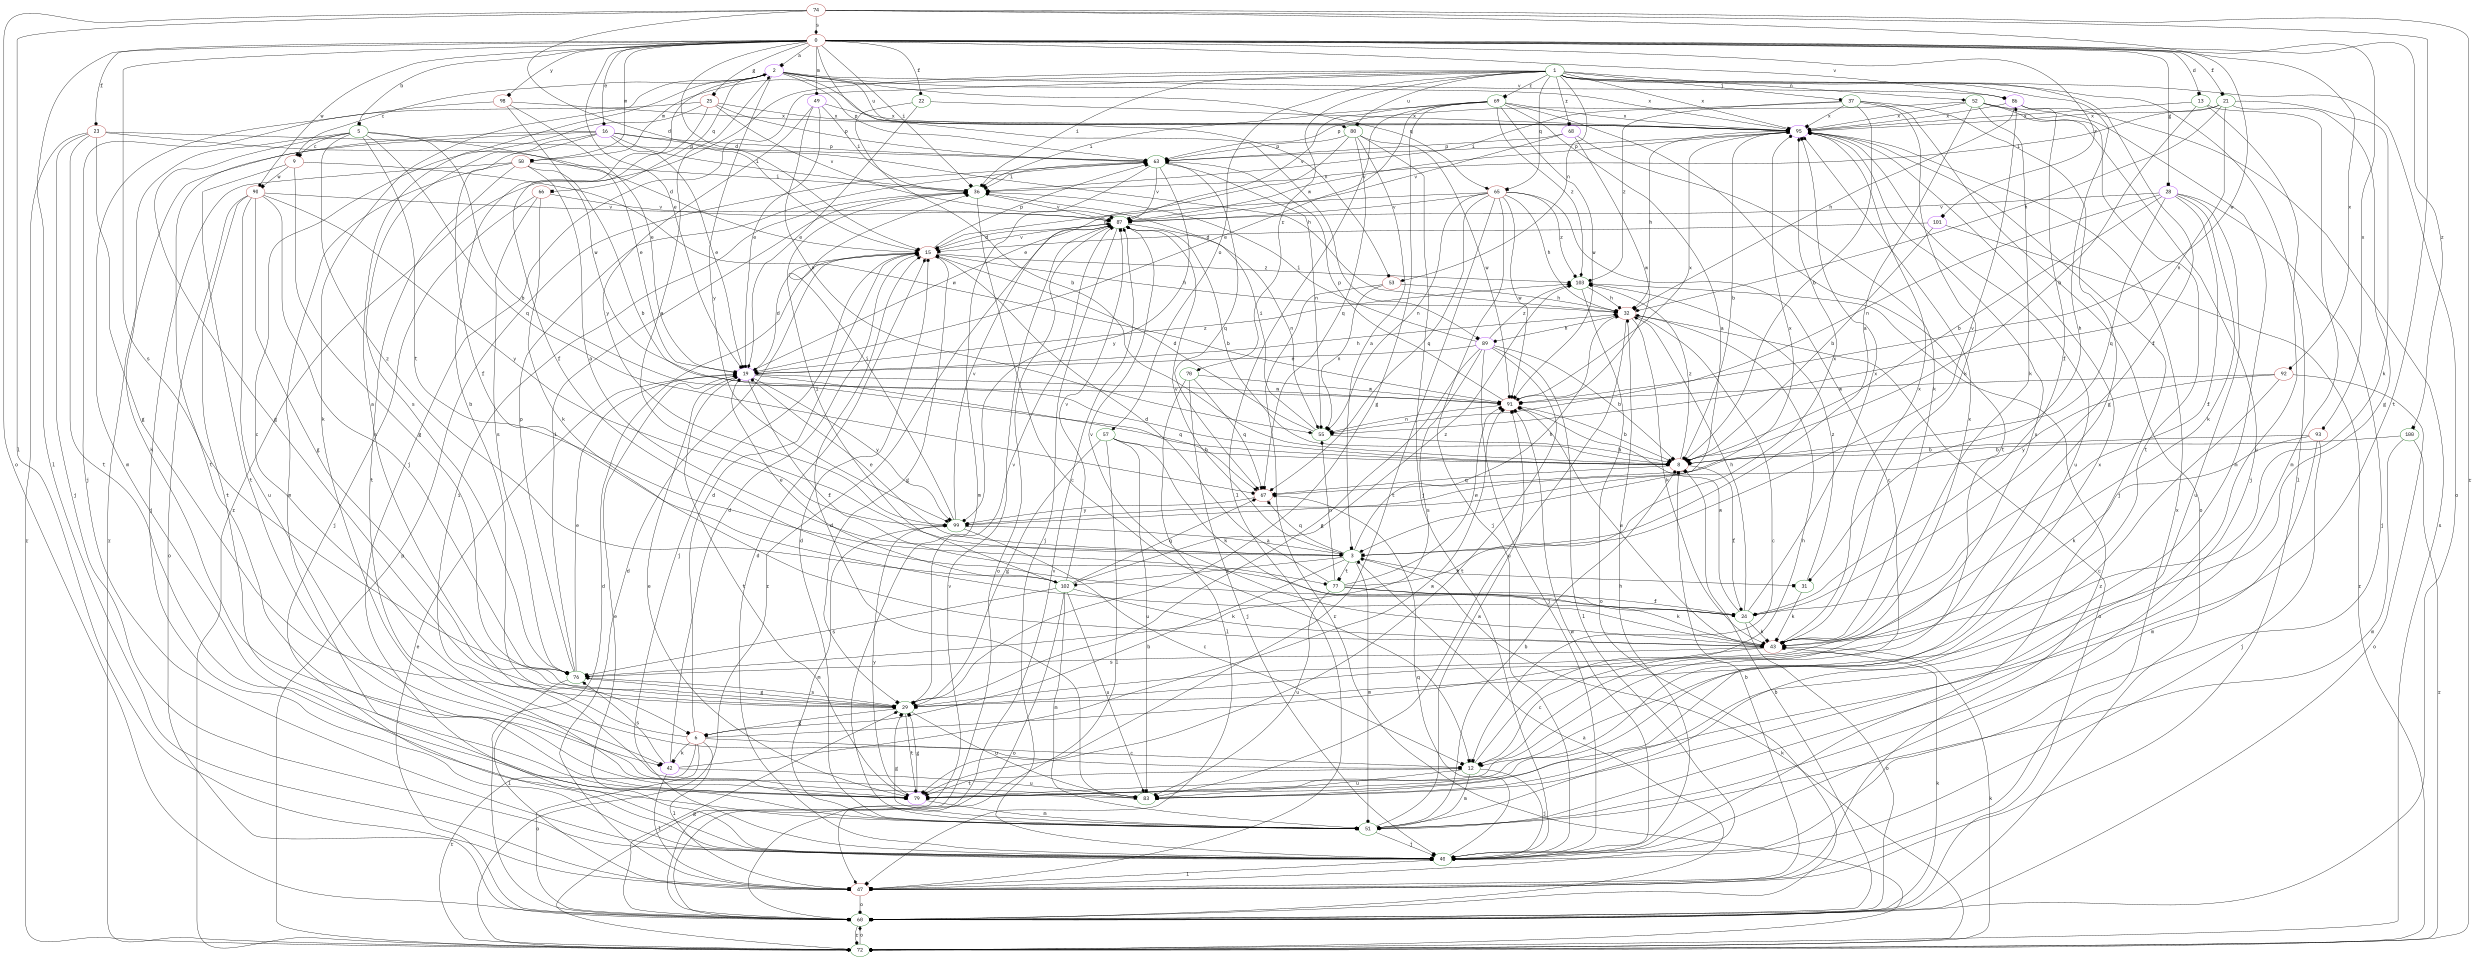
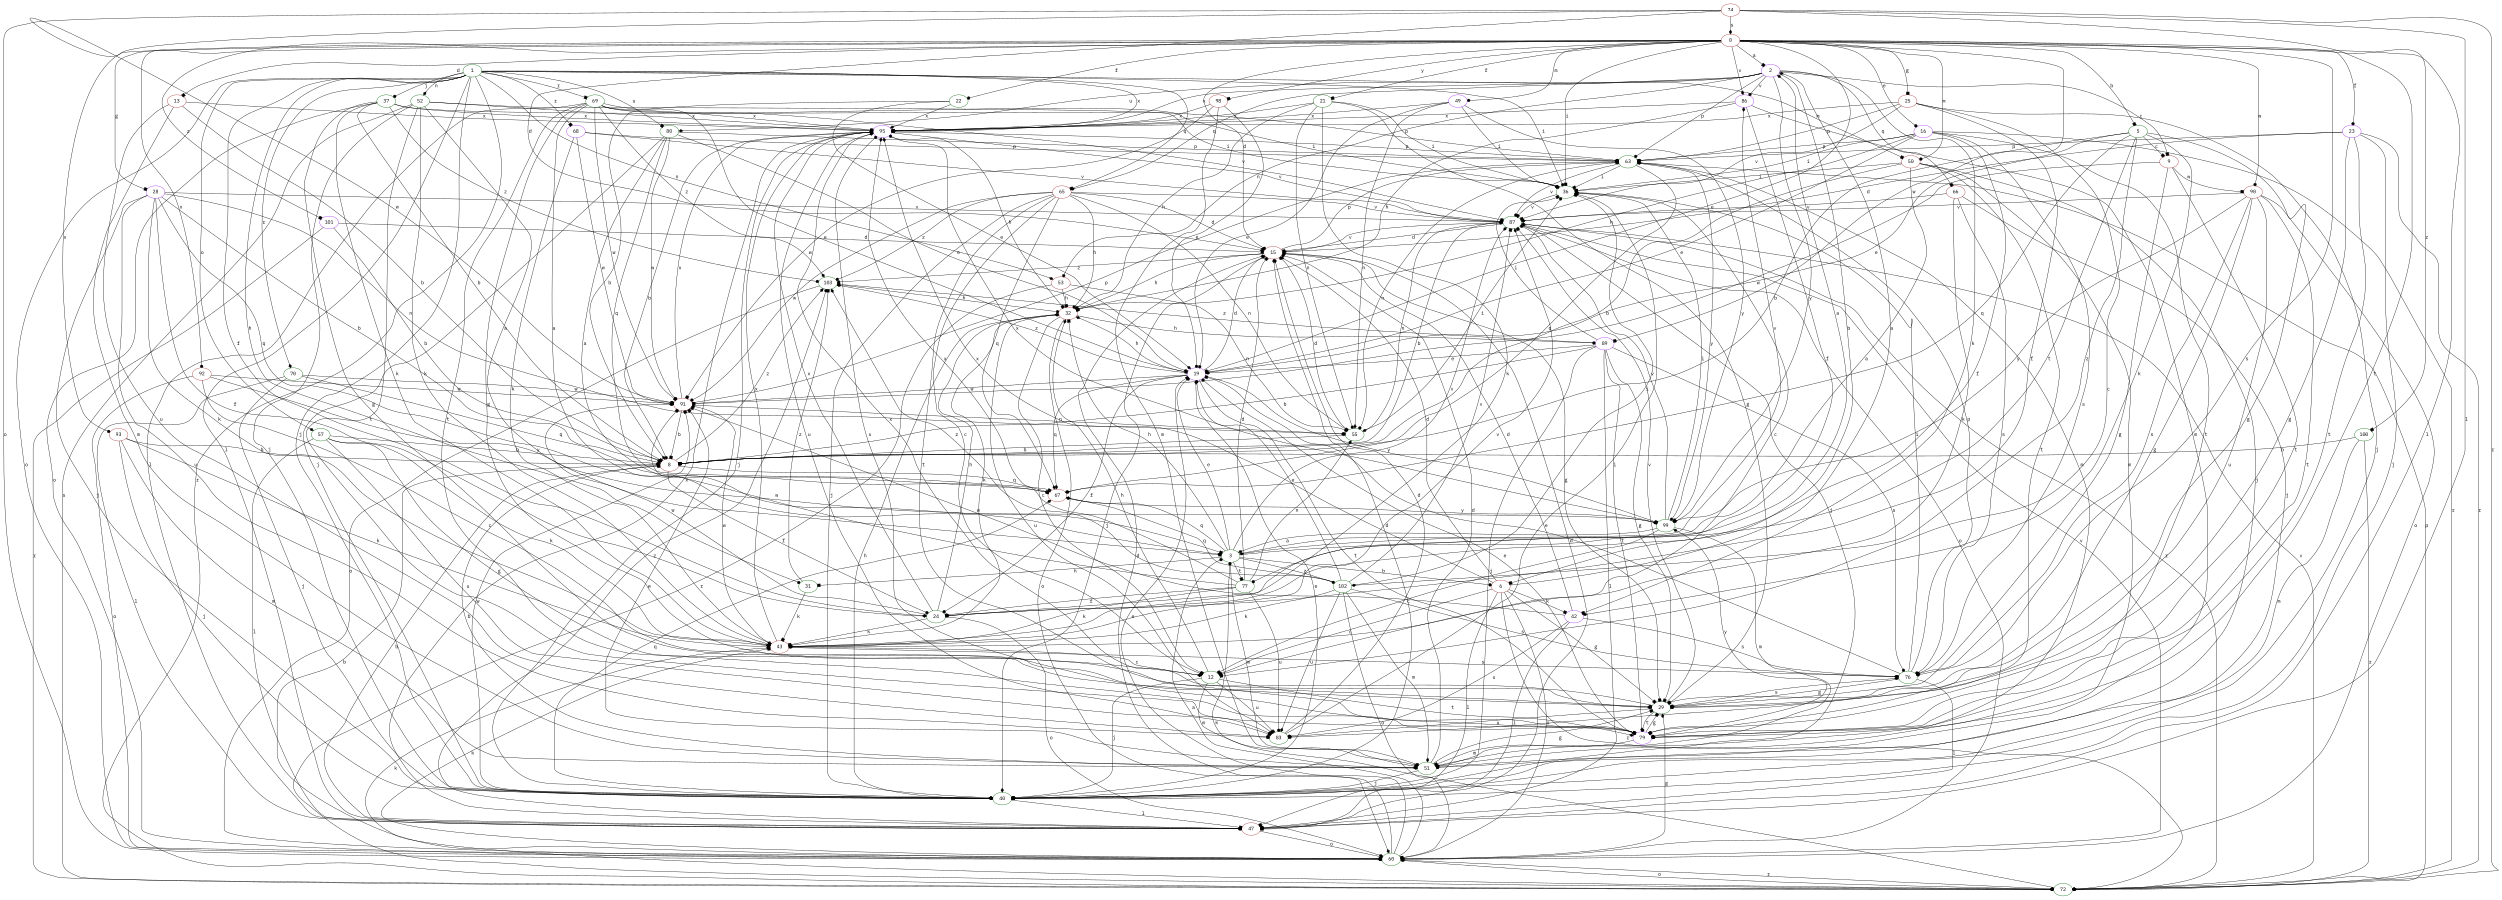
(2201, 101) -> (177, 101)
(97, 131) -> (2352, 131)
(806, 719) -> (1581, 644)
